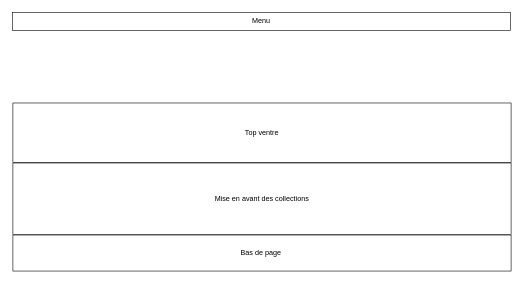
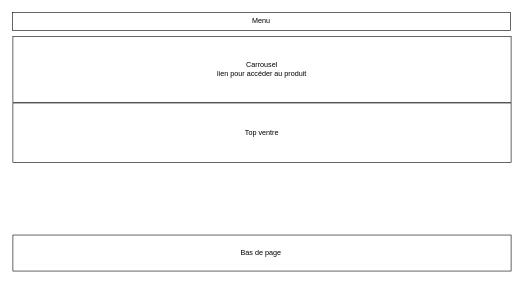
none -> (262, 69)
(262, 199) -> none
